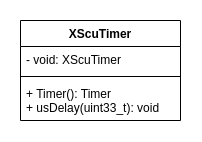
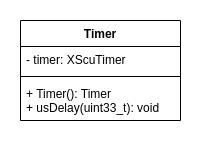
(101, 35) -> (101, 35)
(76, 61) -> (79, 61)
